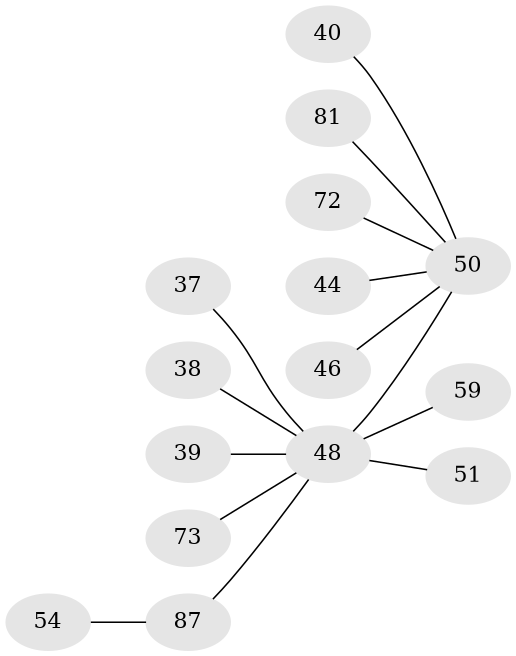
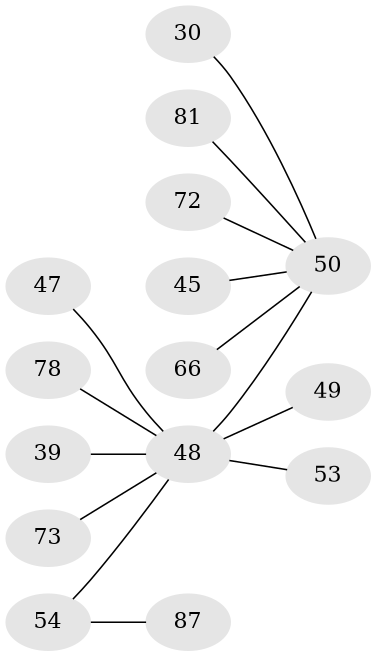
(328, 34) -> (188, 34)
(188, 286) -> (48, 286)
(328, 286) -> (188, 286)
(188, 370) -> (48, 370)
(328, 370) -> (188, 370)
(468, 392) -> (328, 392)
(468, 476) -> (328, 476)
(263, 541) -> (123, 541)
